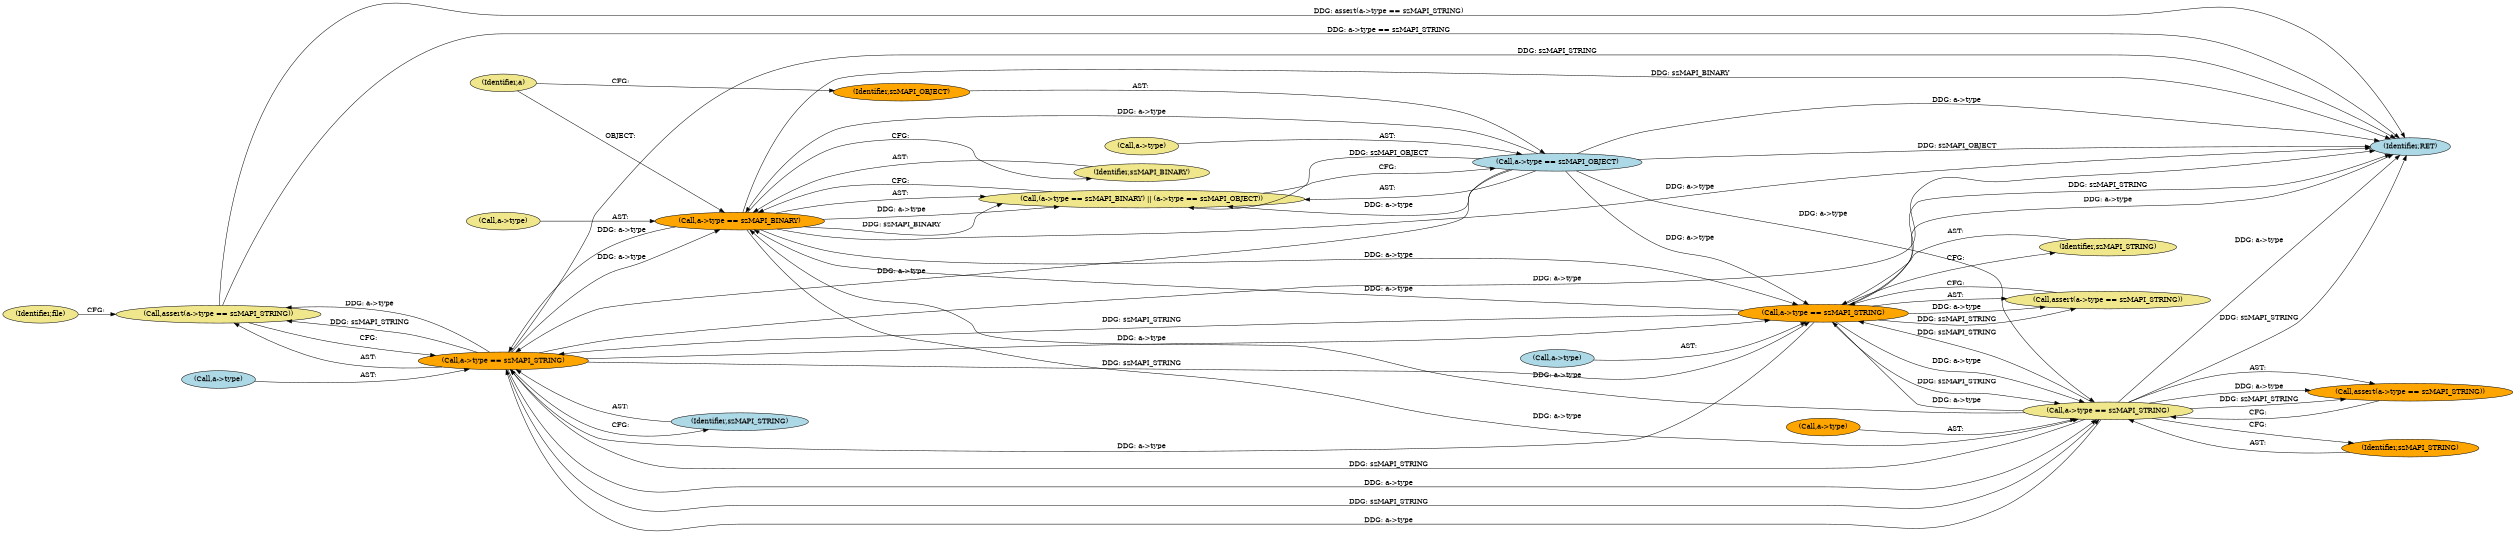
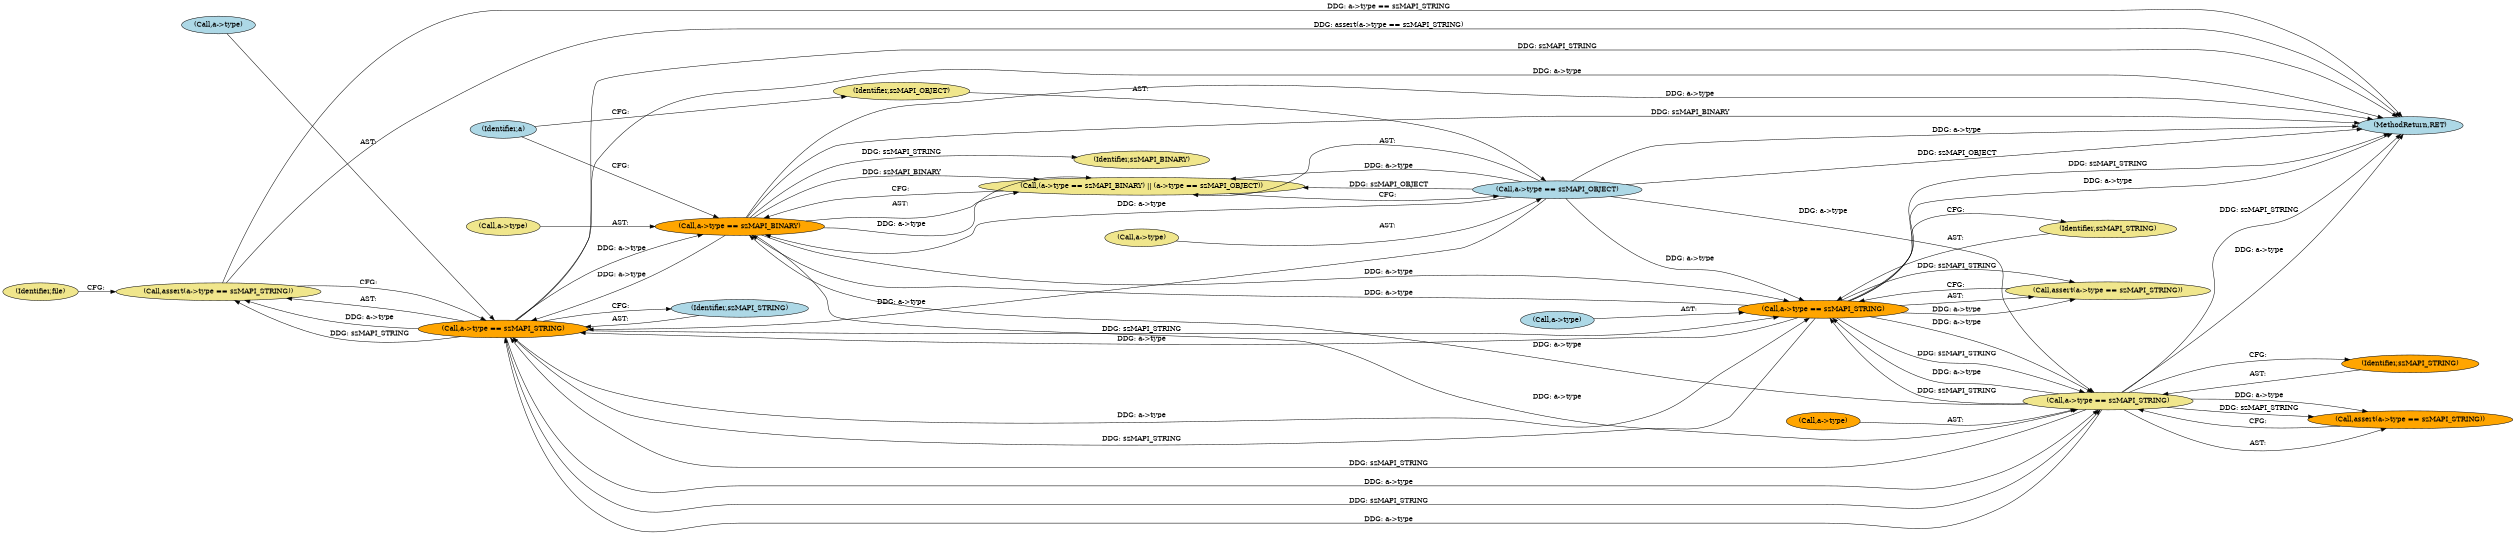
(503, 83) -> (503, 129)
(902, 92) -> (902, 91)
(622, 136) -> (622, 166)
(902, 136) -> (902, 152)
(2410, 147) -> (2410, 126)
(921, 163) -> none
